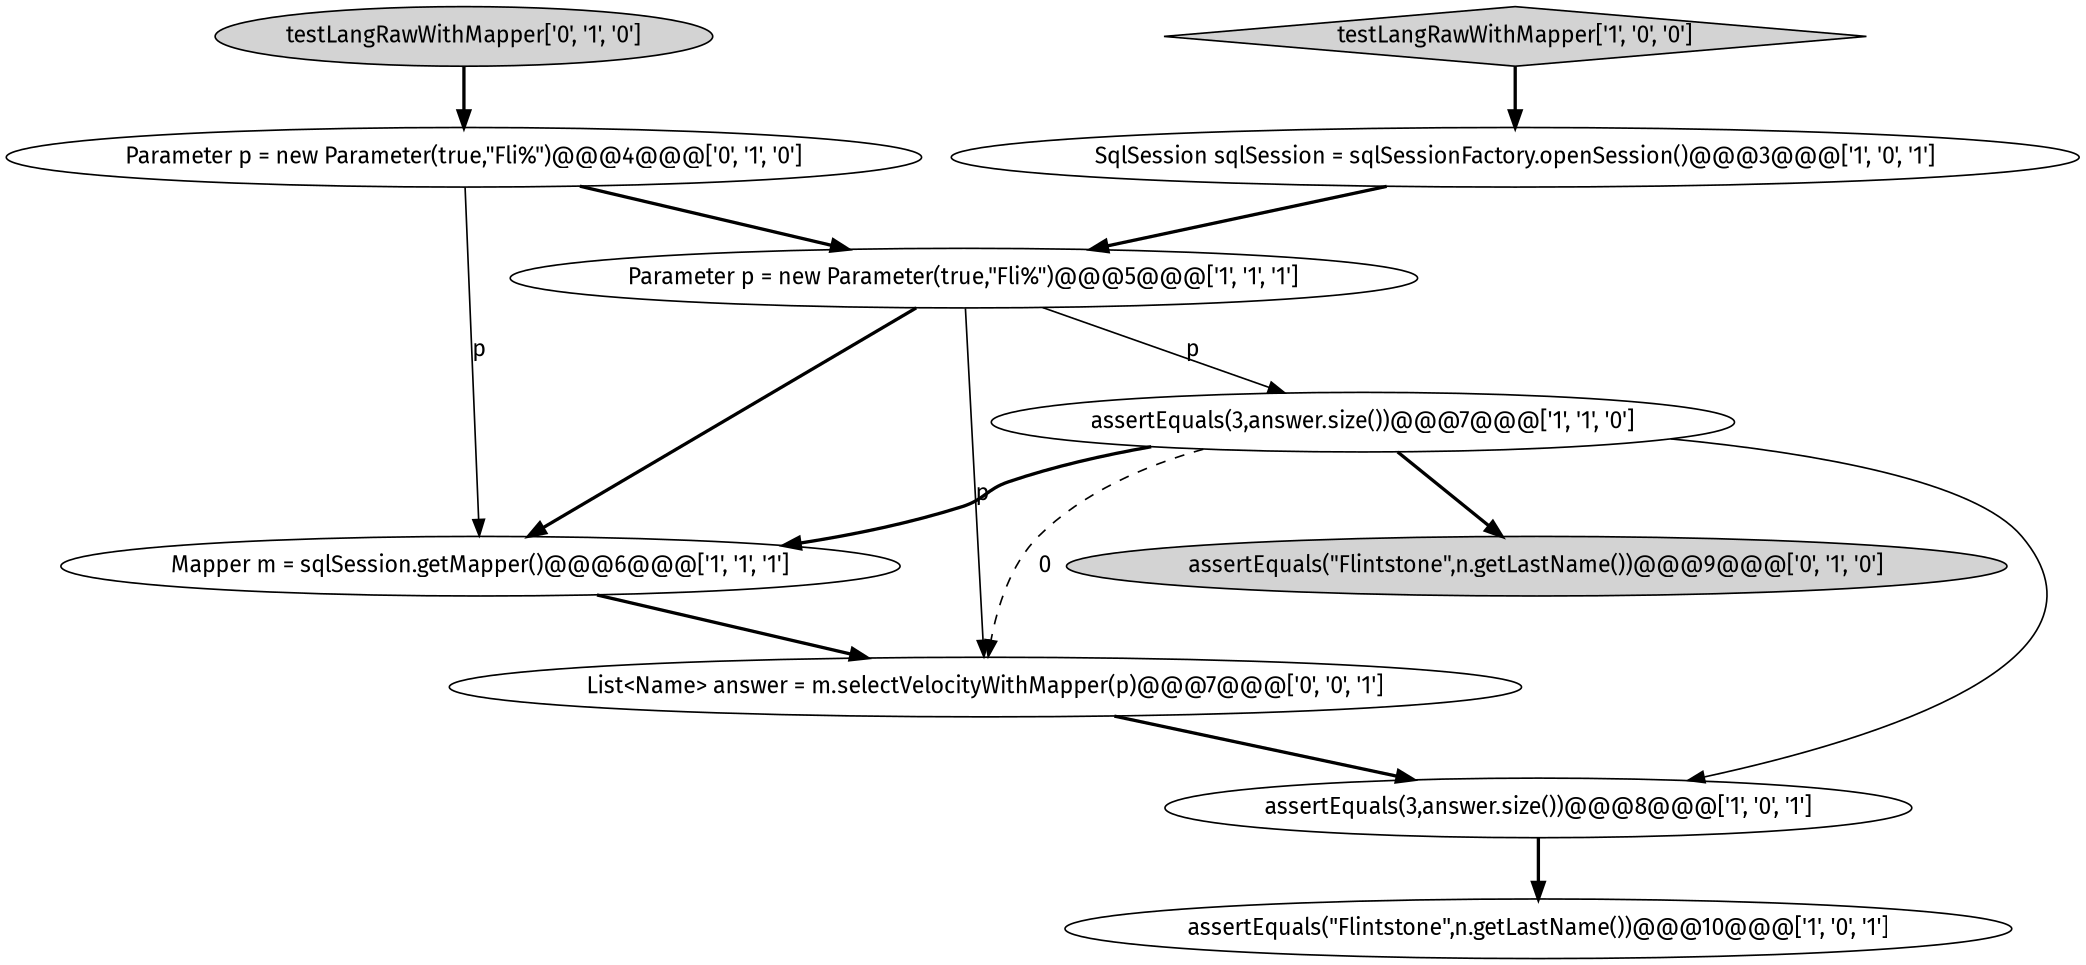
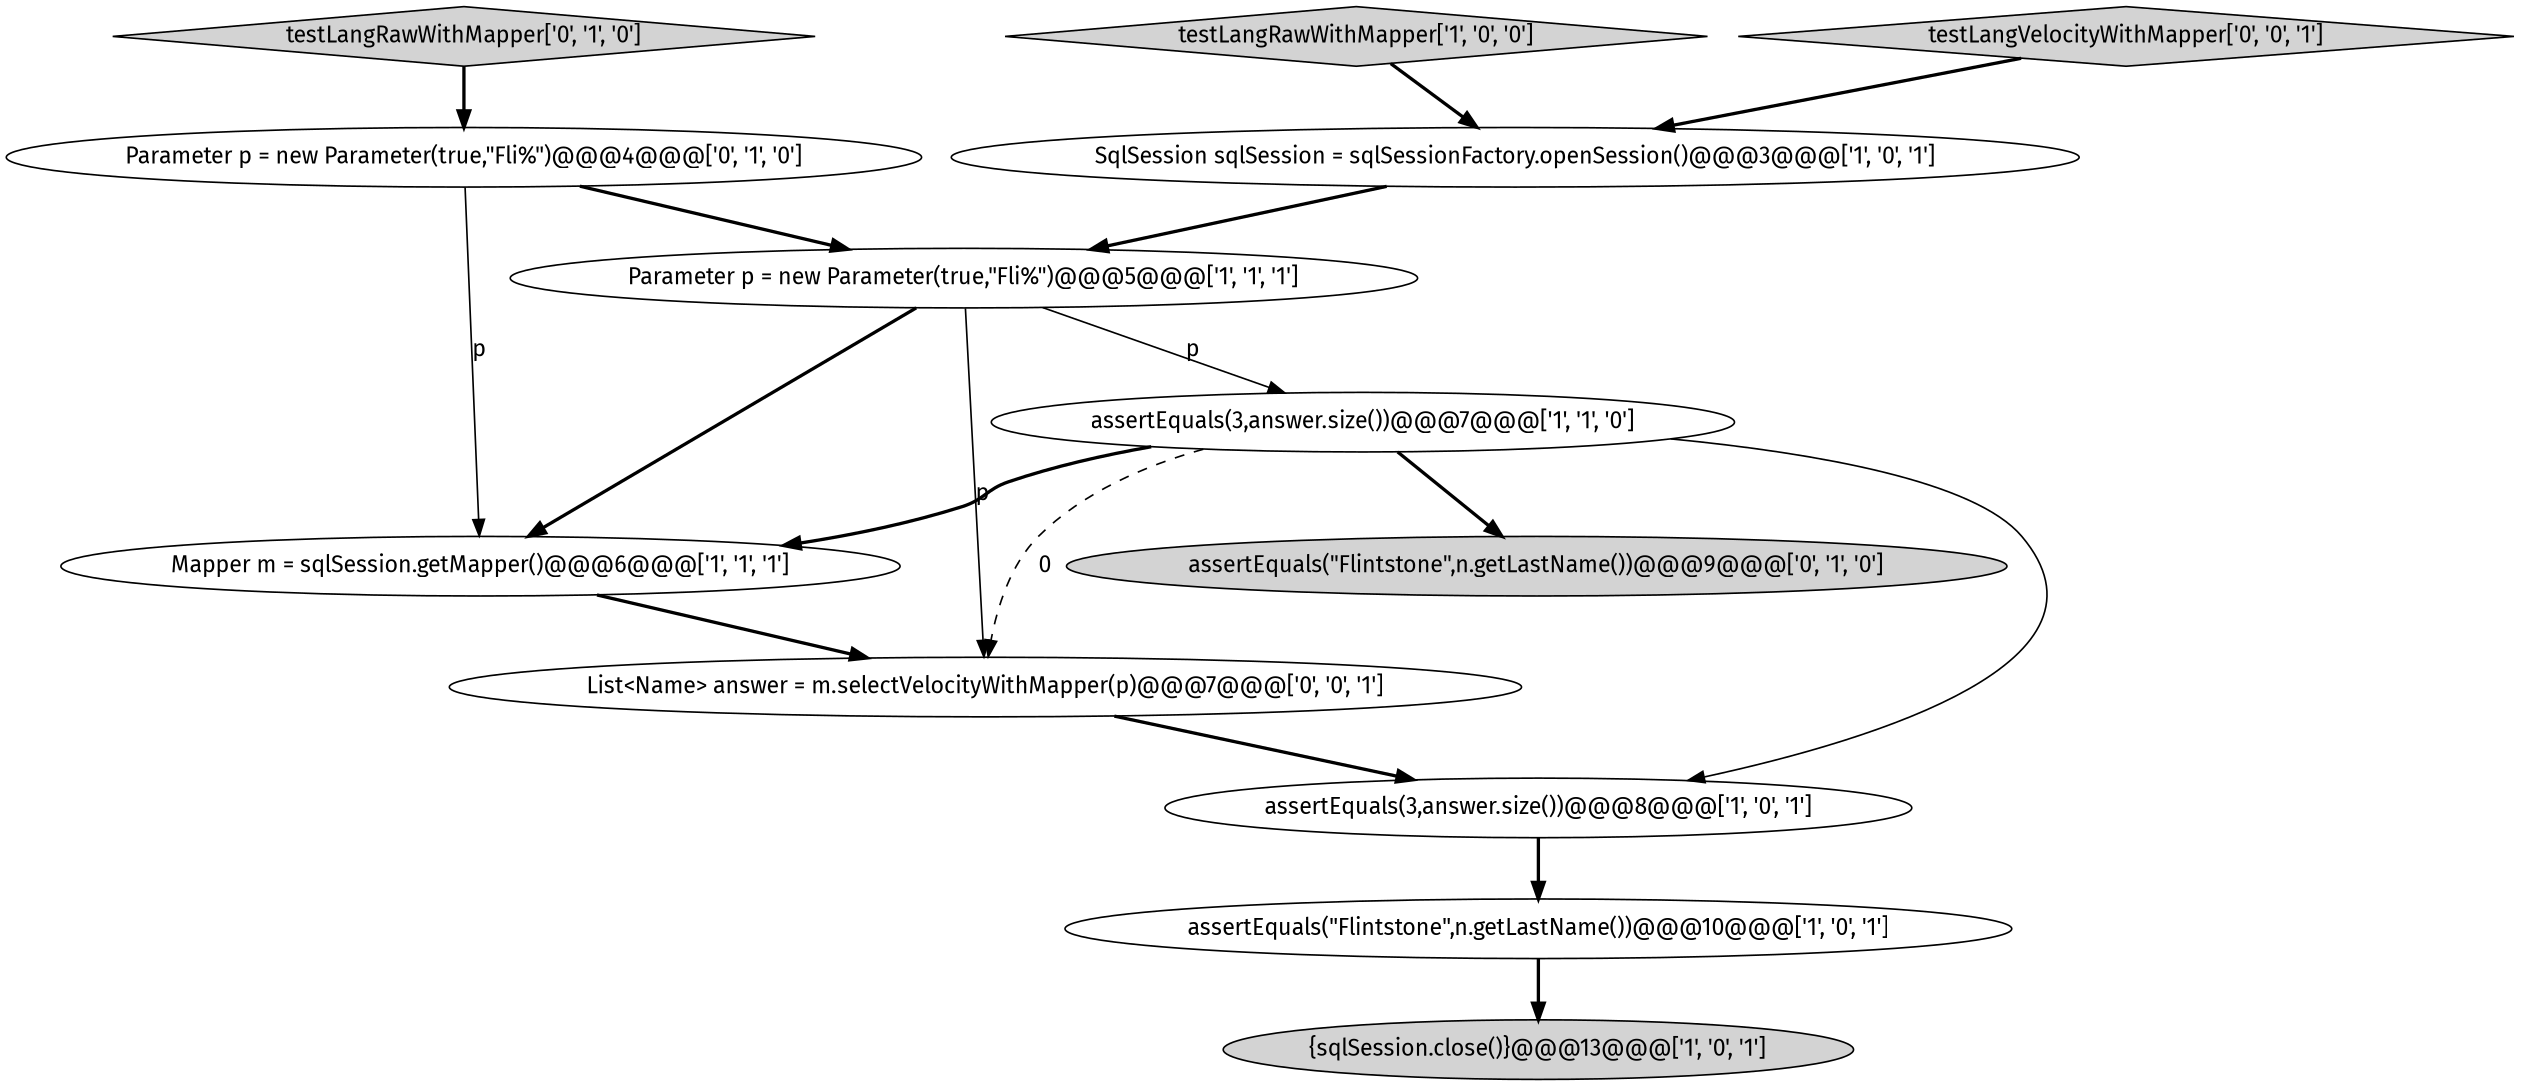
(464, 36) -> (464, 36)
none -> (2126, 36)
none -> (1538, 1050)
